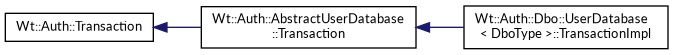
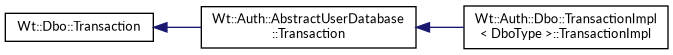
(79, 27) -> (79, 27)
(566, 27) -> (566, 27)
